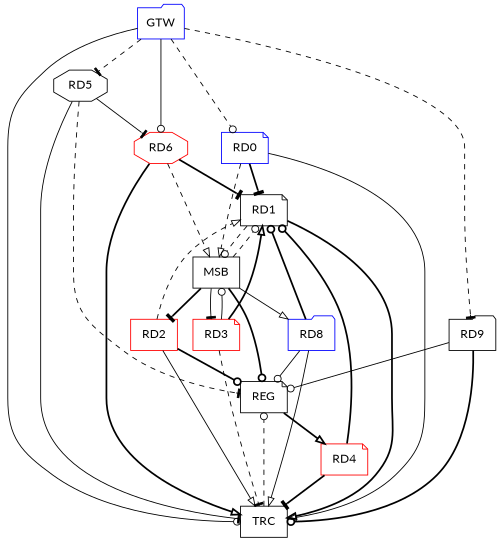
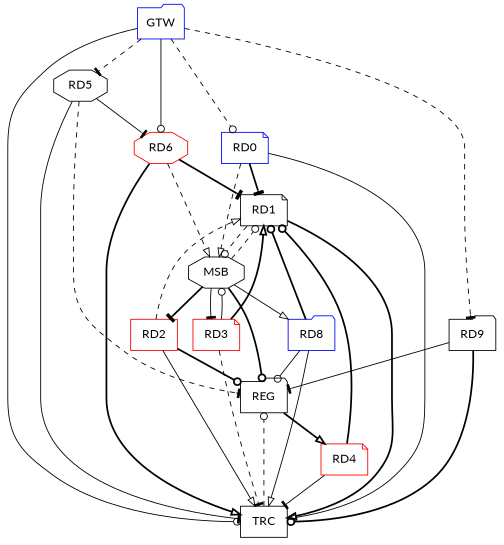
(216, 273) -> (216, 273)
(371, 365) -> (370, 365)
(264, 397) -> (264, 397)
(306, 489) -> (306, 489)
